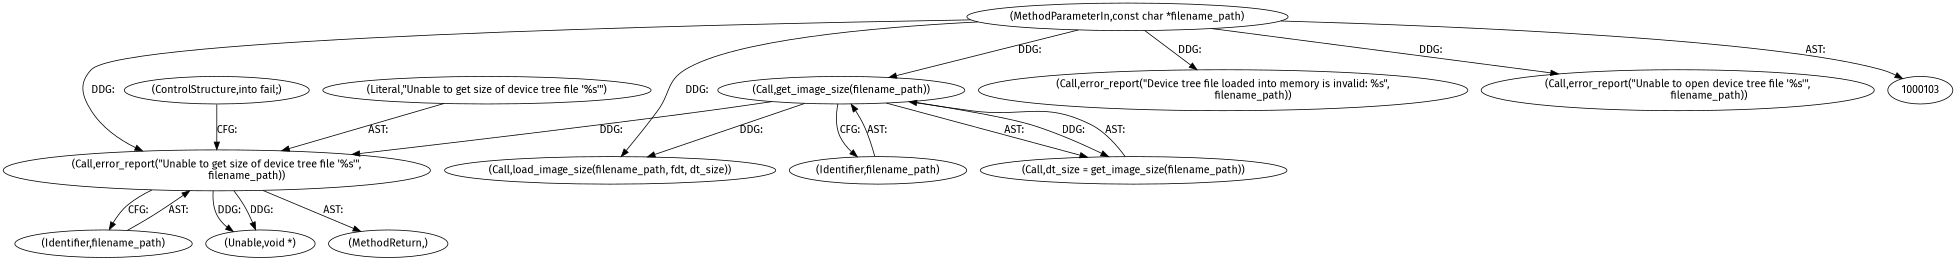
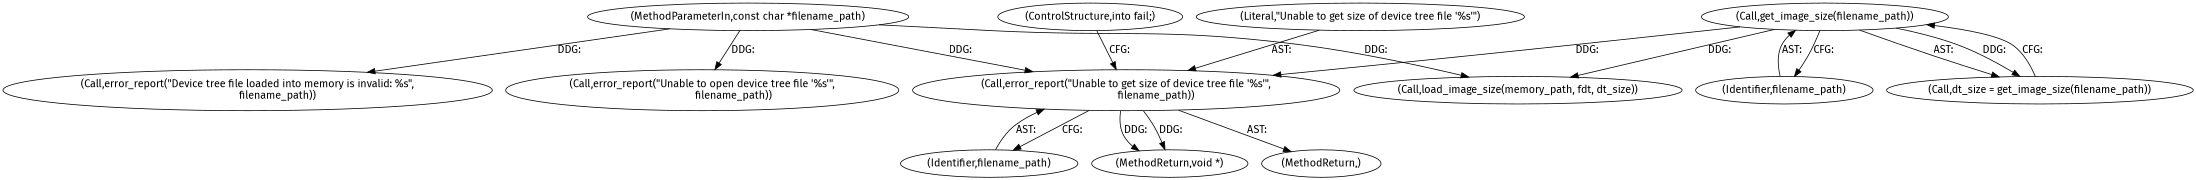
(987, 53) -> none
(1920, 90) -> none
(1117, 130) -> (2034, 50)
(610, 170) -> (1518, 90)
(260, 244) -> (1170, 164)
